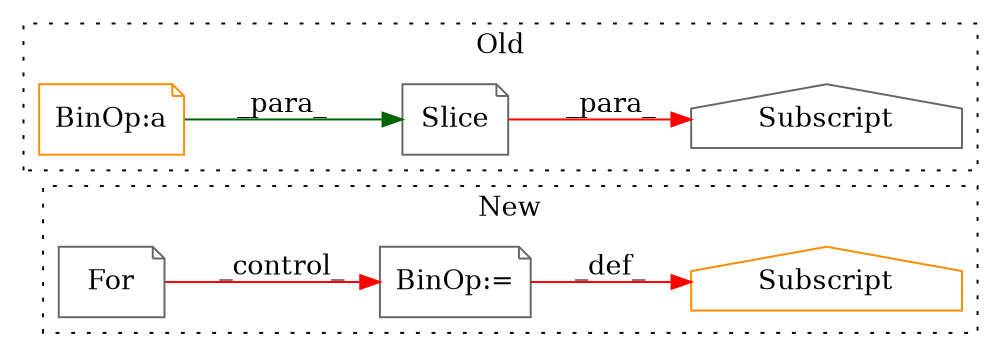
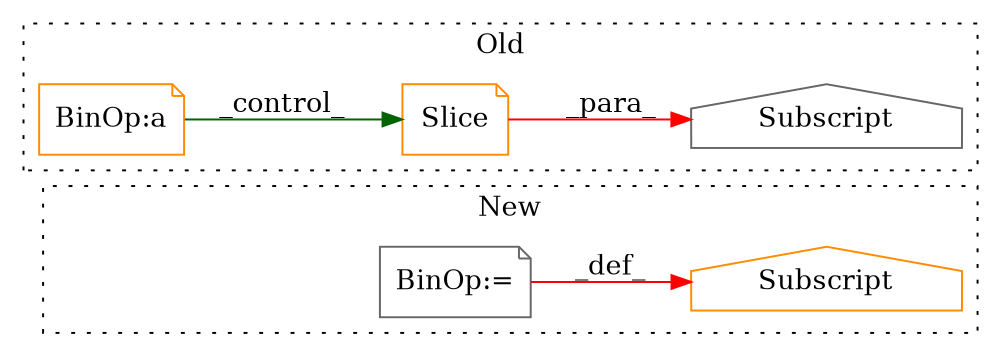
(282, 105) -> (282, 105)
(455, 119) -> (455, 119)
(112, 282) -> none
